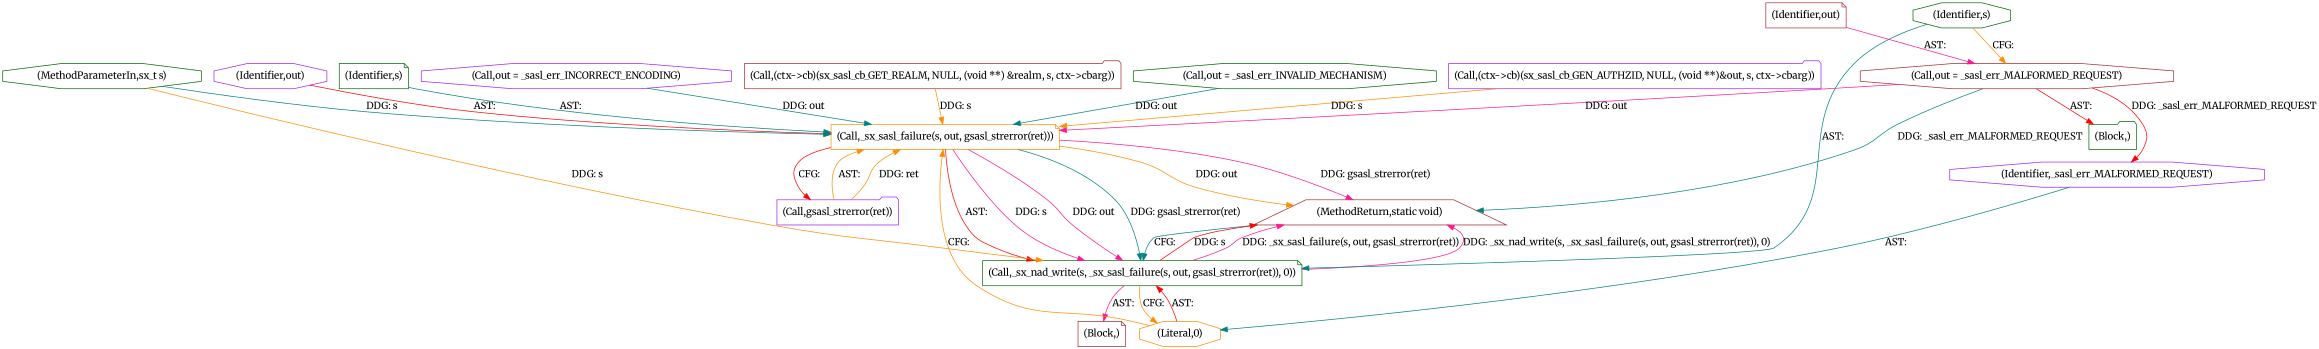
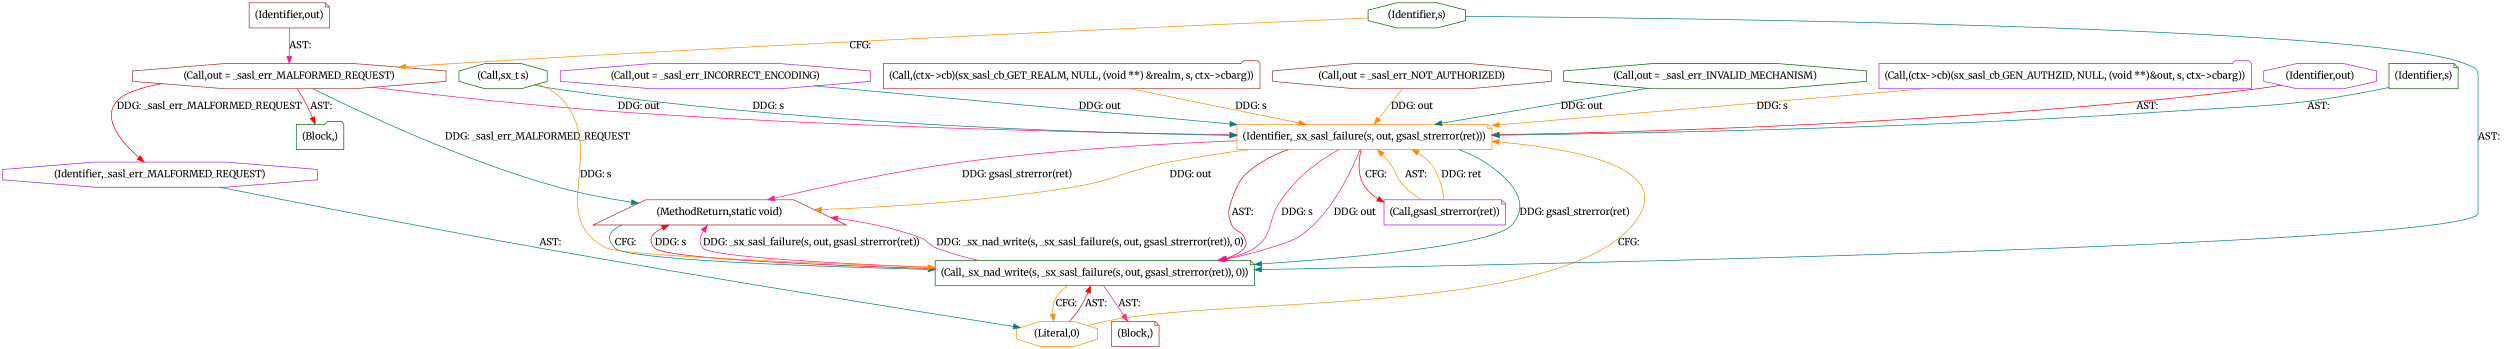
(102, 76) -> (503, 76)
none -> (1412, 76)
(945, 137) -> (1364, 137)
(838, 212) -> (1445, 212)
